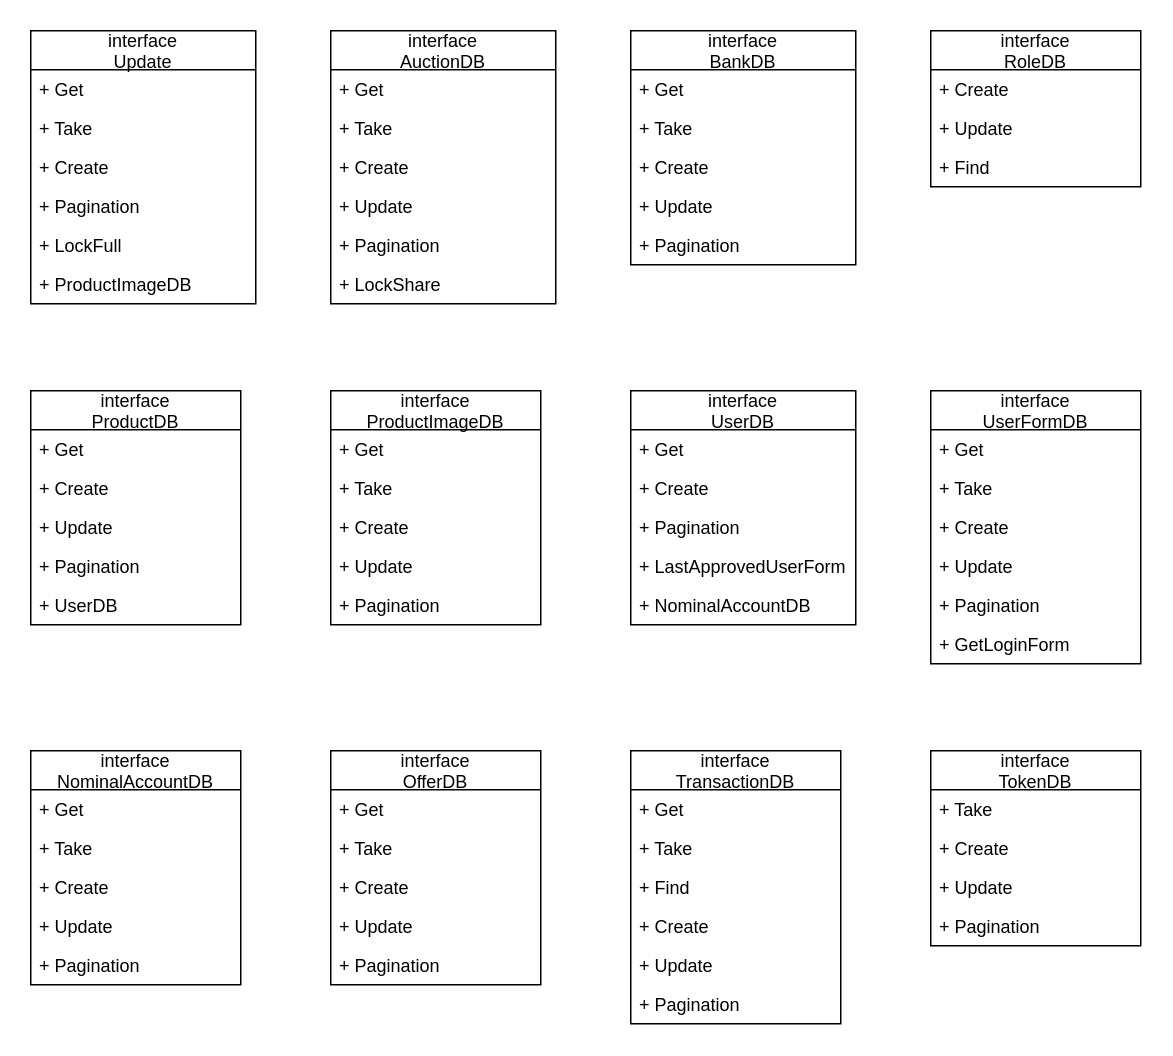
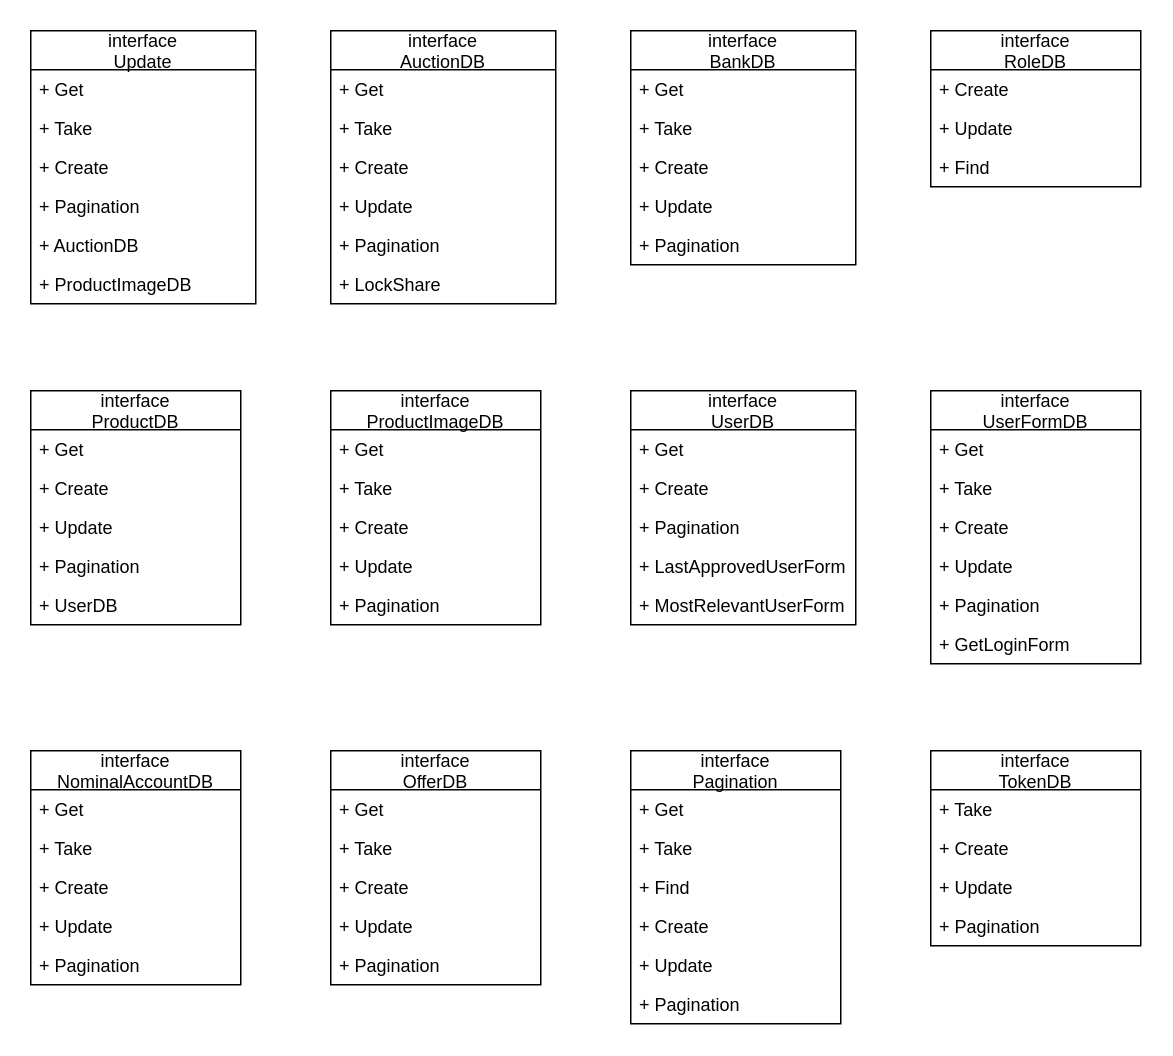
(82, 246) -> (90, 246)
(723, 606) -> (745, 606)
(735, 761) -> (735, 761)
